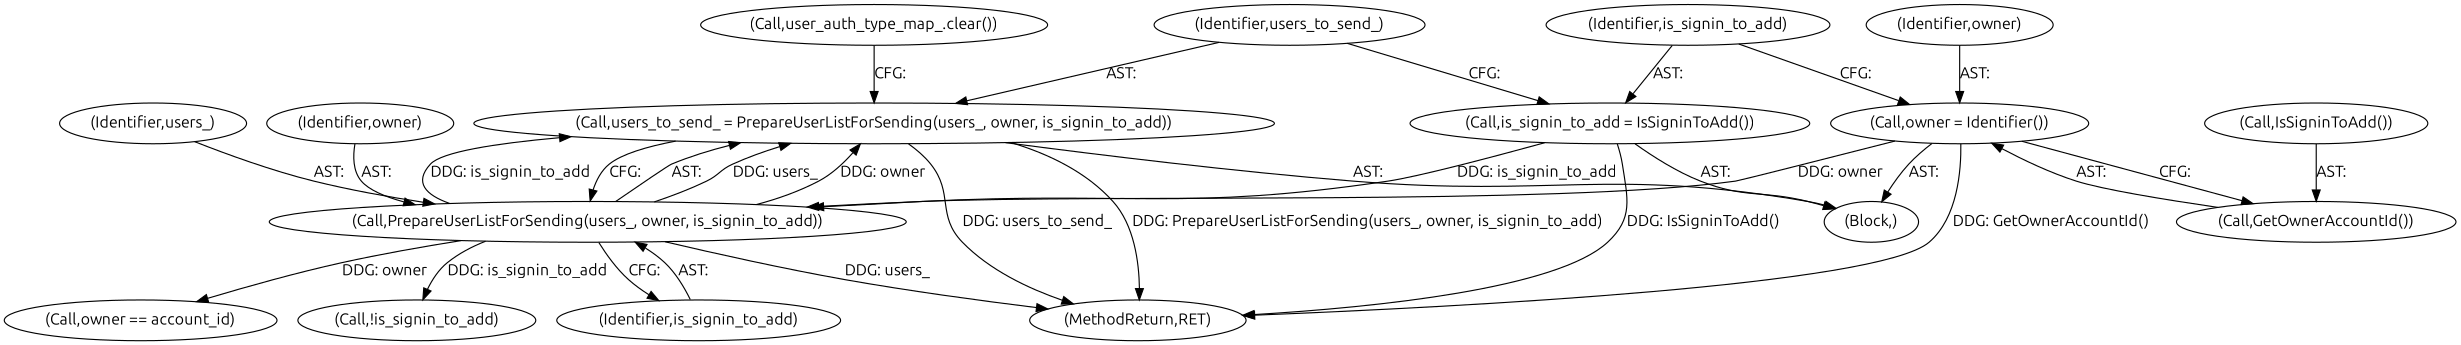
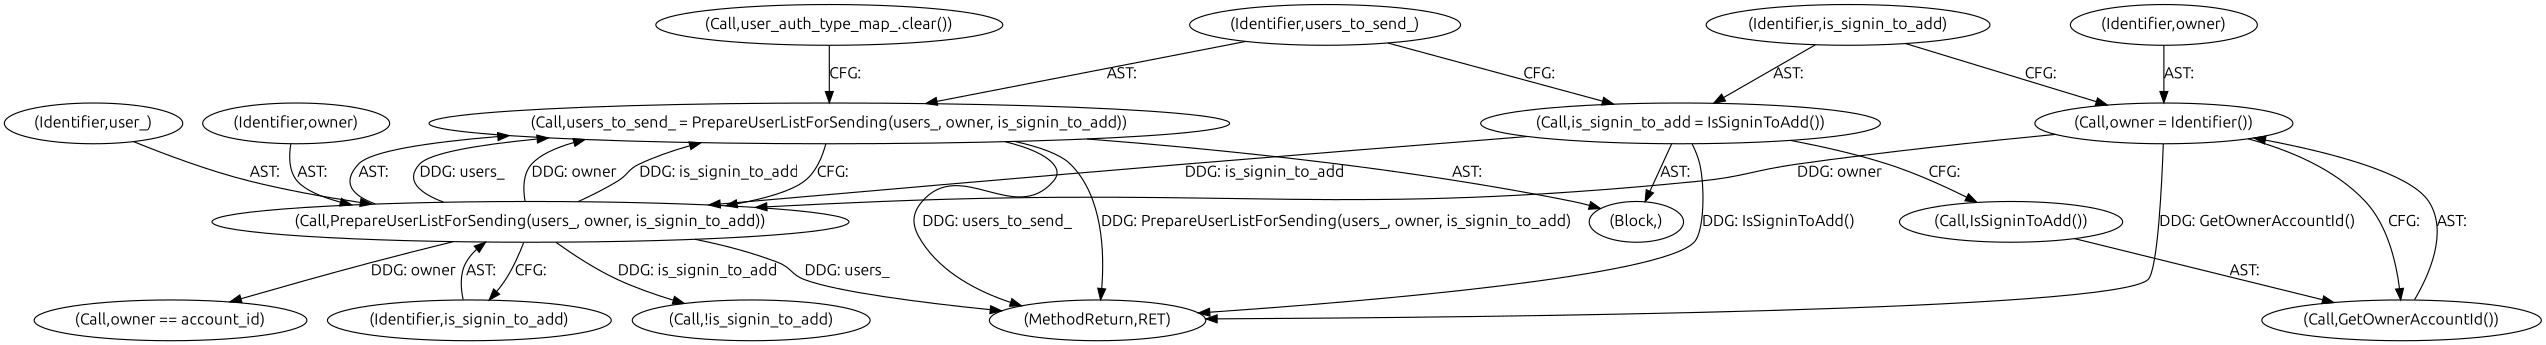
(153, 123) -> (94, 123)
none -> (1881, 162)
(1907, 166) -> none
